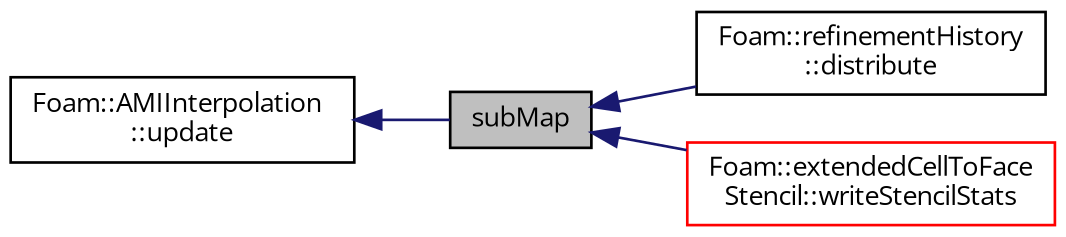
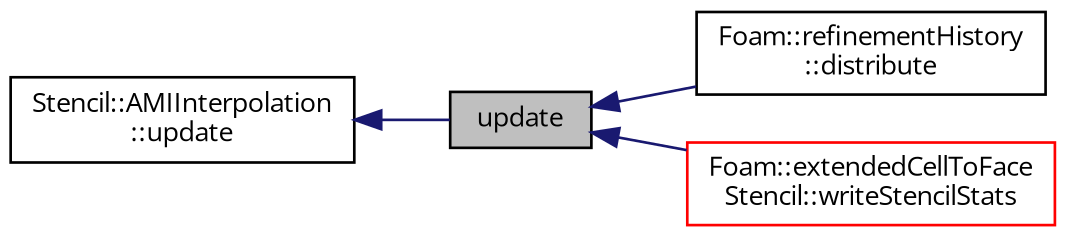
(182, 120) -> (182, 120)
(521, 120) -> (521, 120)
